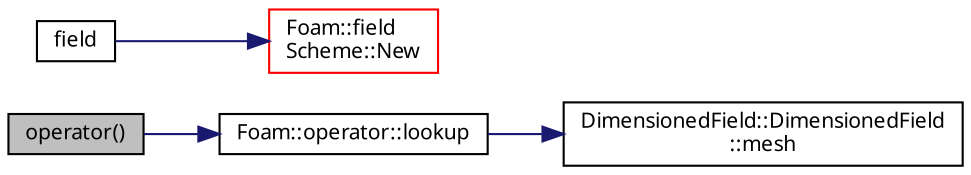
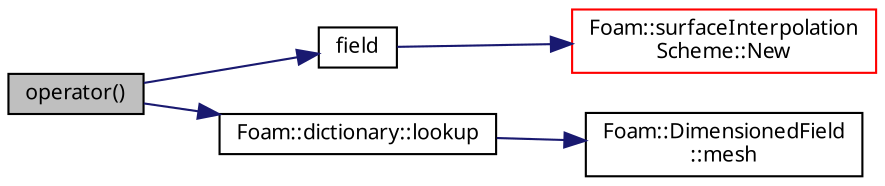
(354, 41) -> (724, 41)
none -> (221, 70)
(354, 134) -> (358, 134)
(763, 134) -> (724, 145)
